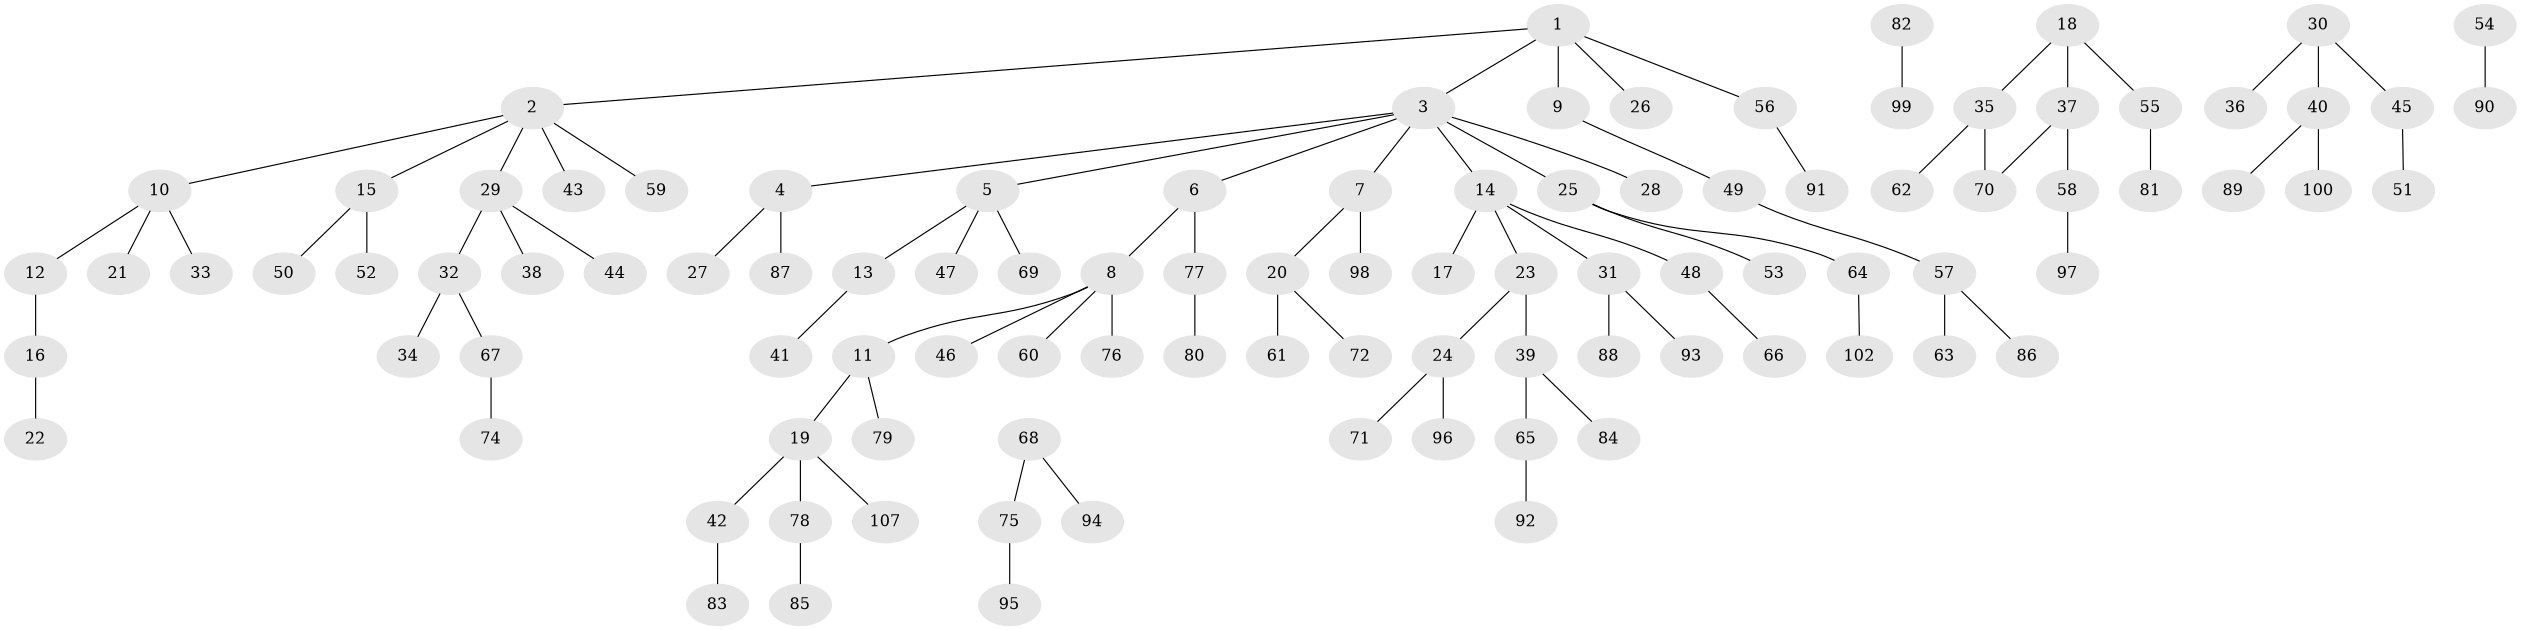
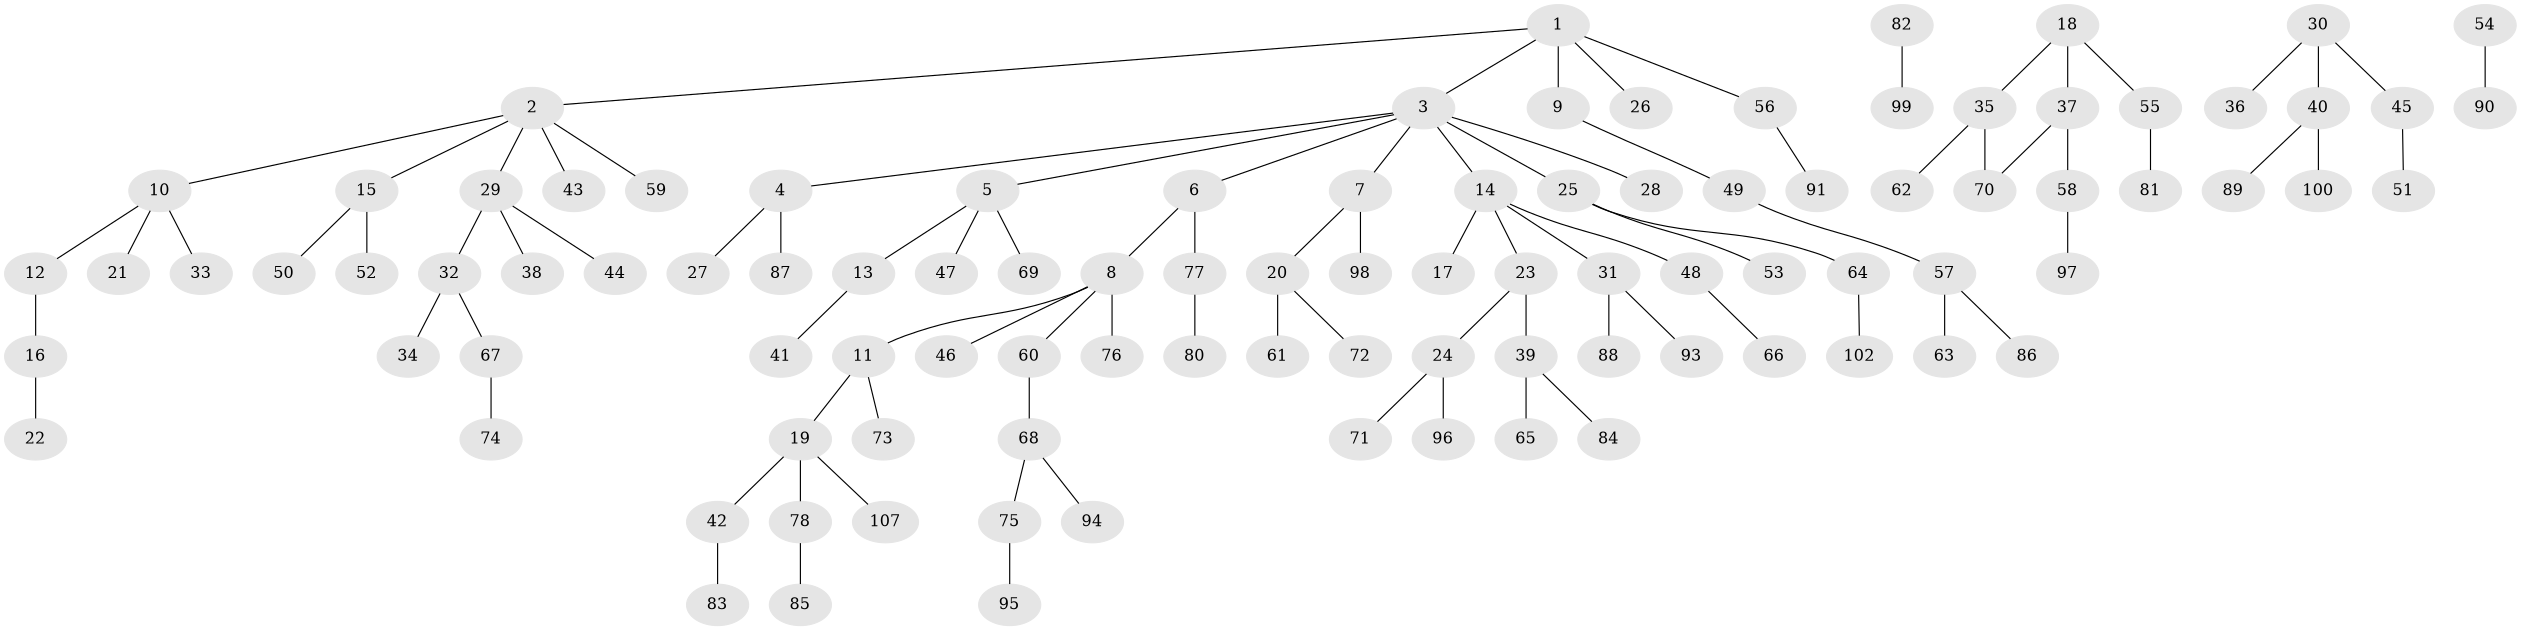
none -> (1029, 398)
(883, 439) -> (883, 439)
(1526, 522) -> none
